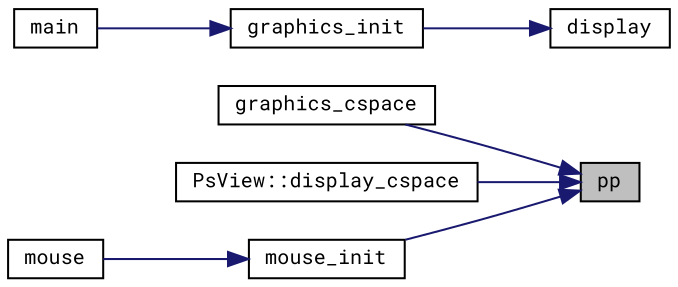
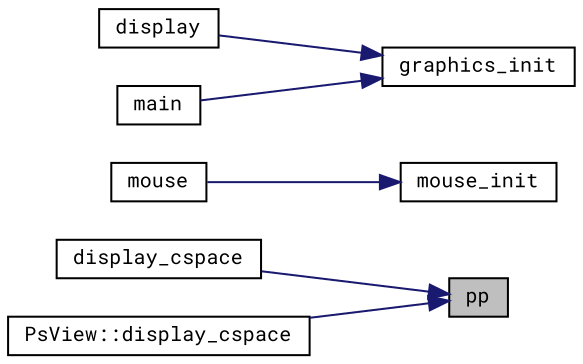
(476, 28) -> (290, 44)
(327, 105) -> (159, 259)
(483, 219) -> none
